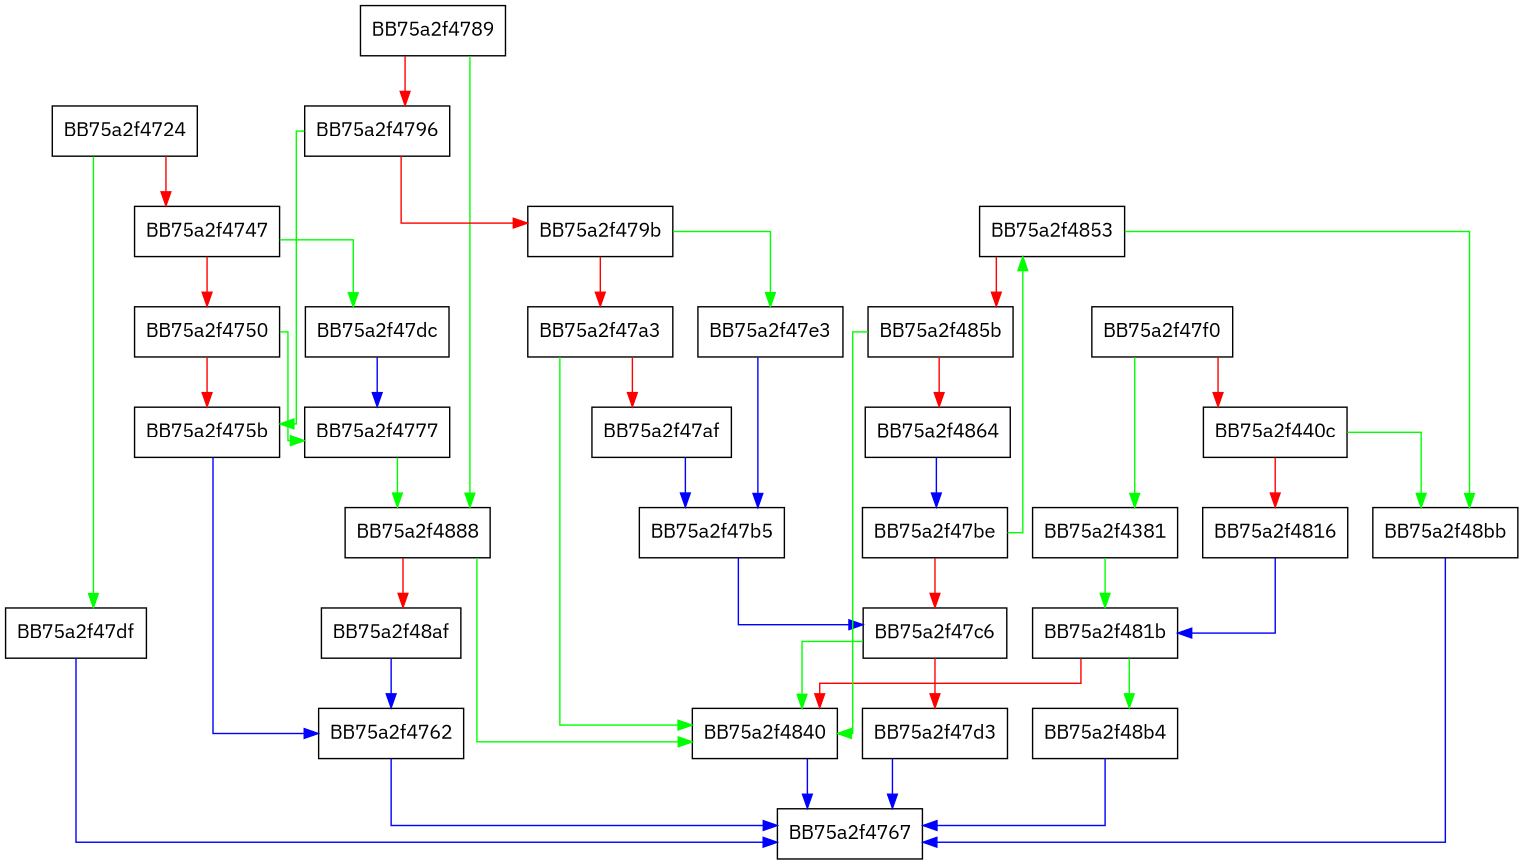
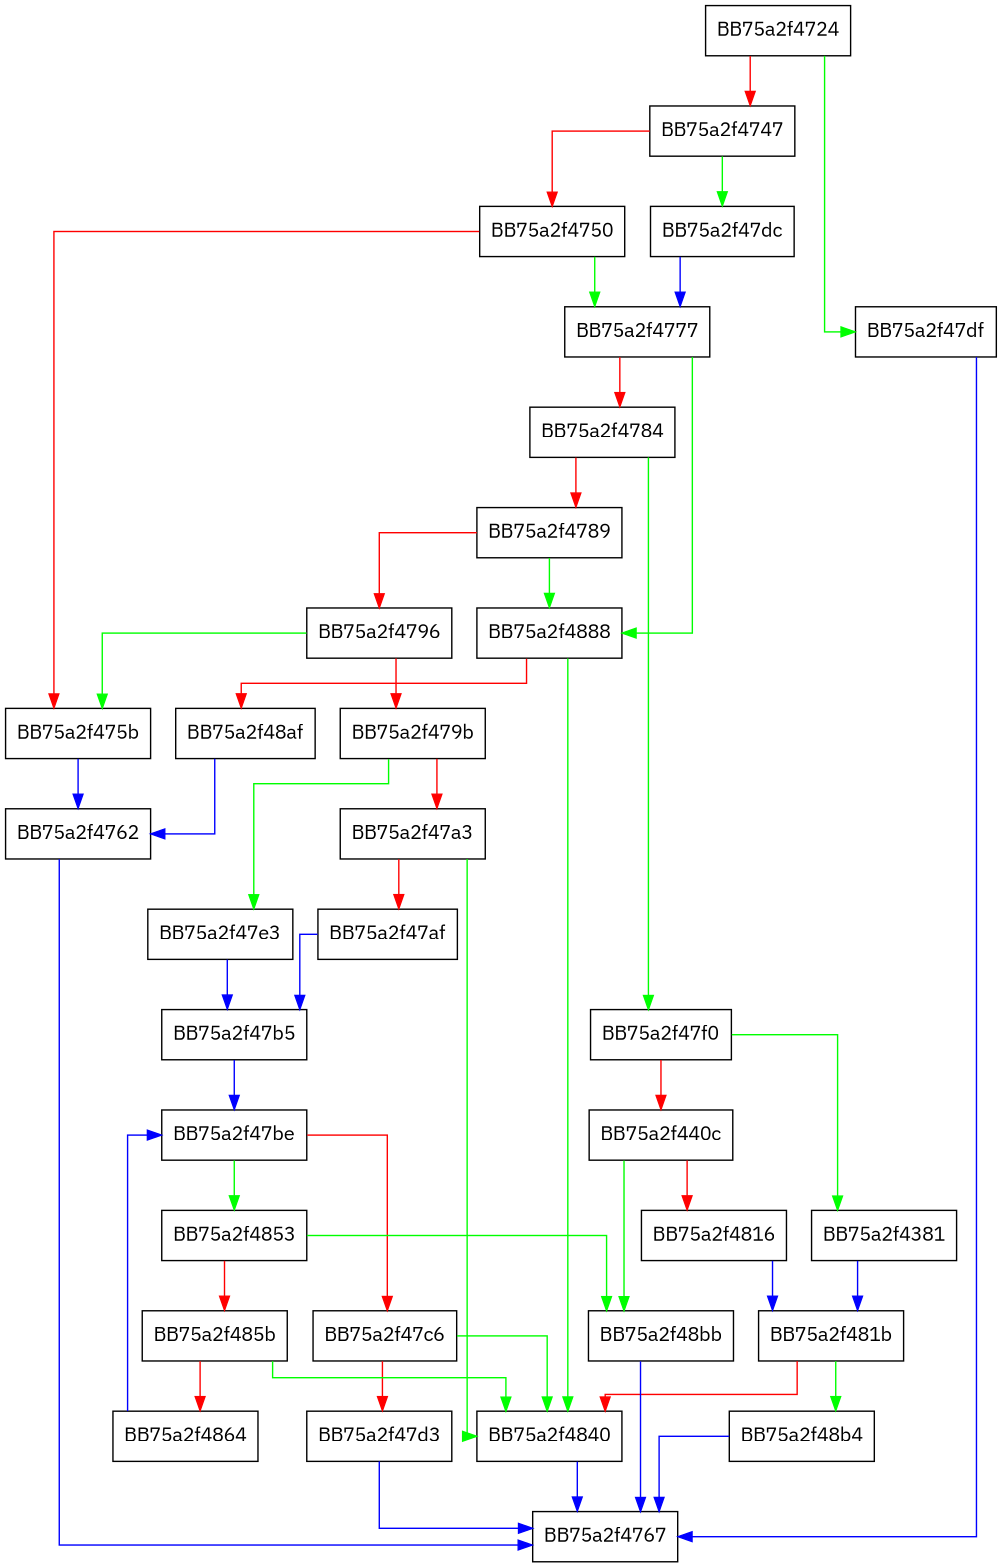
none -> (602, 432)
(1105, 576) -> (858, 1279)
(760, 625) -> (234, 1078)
